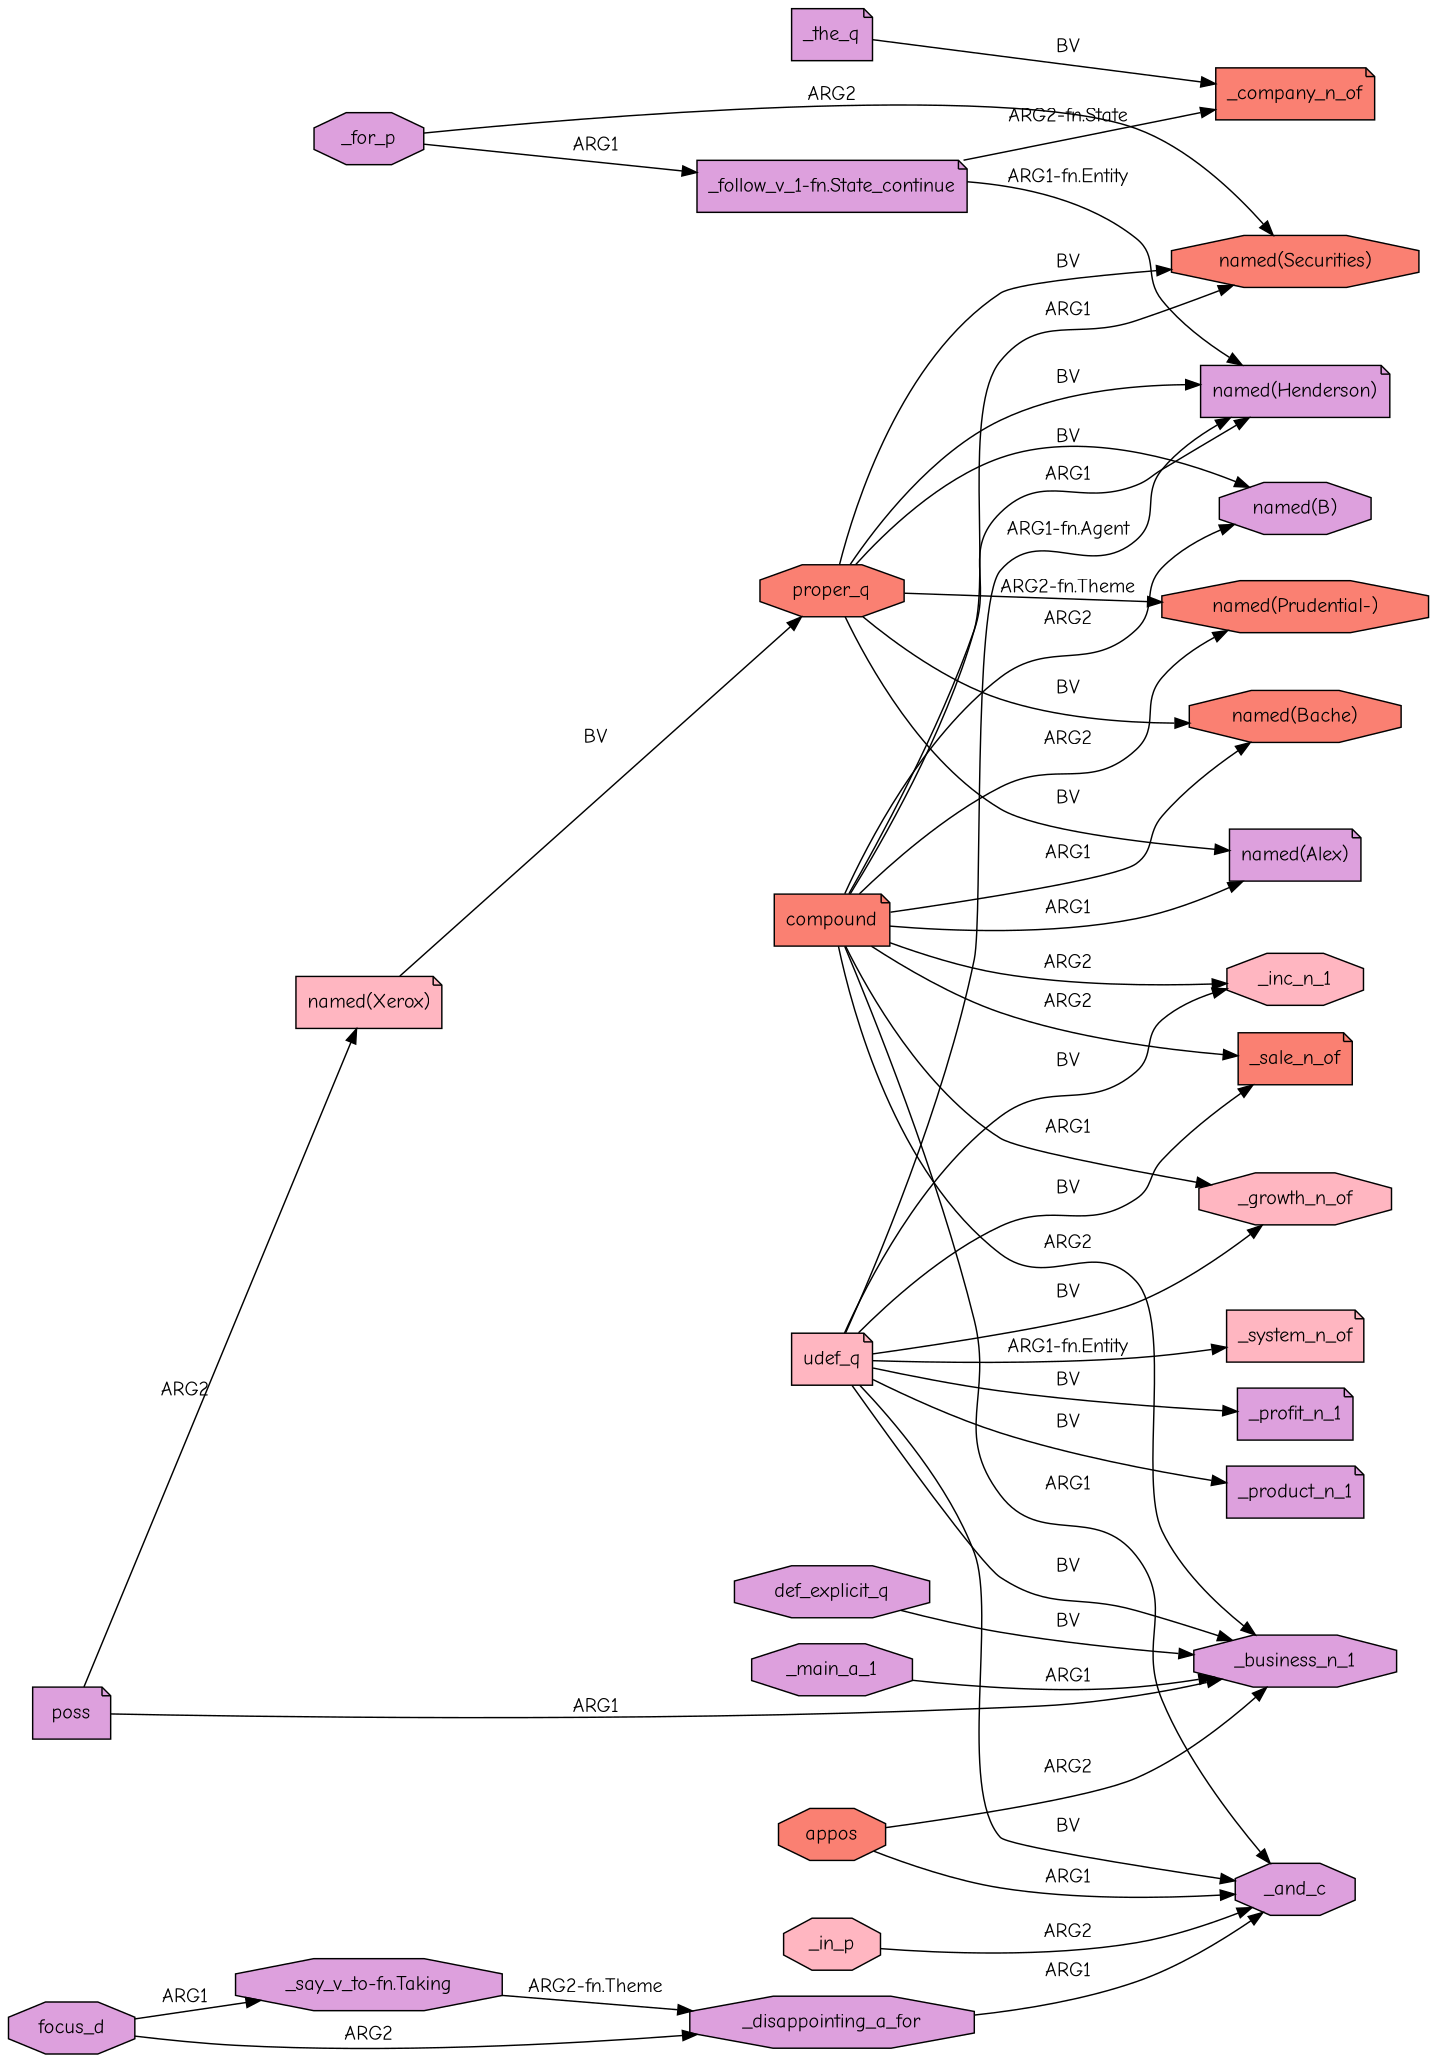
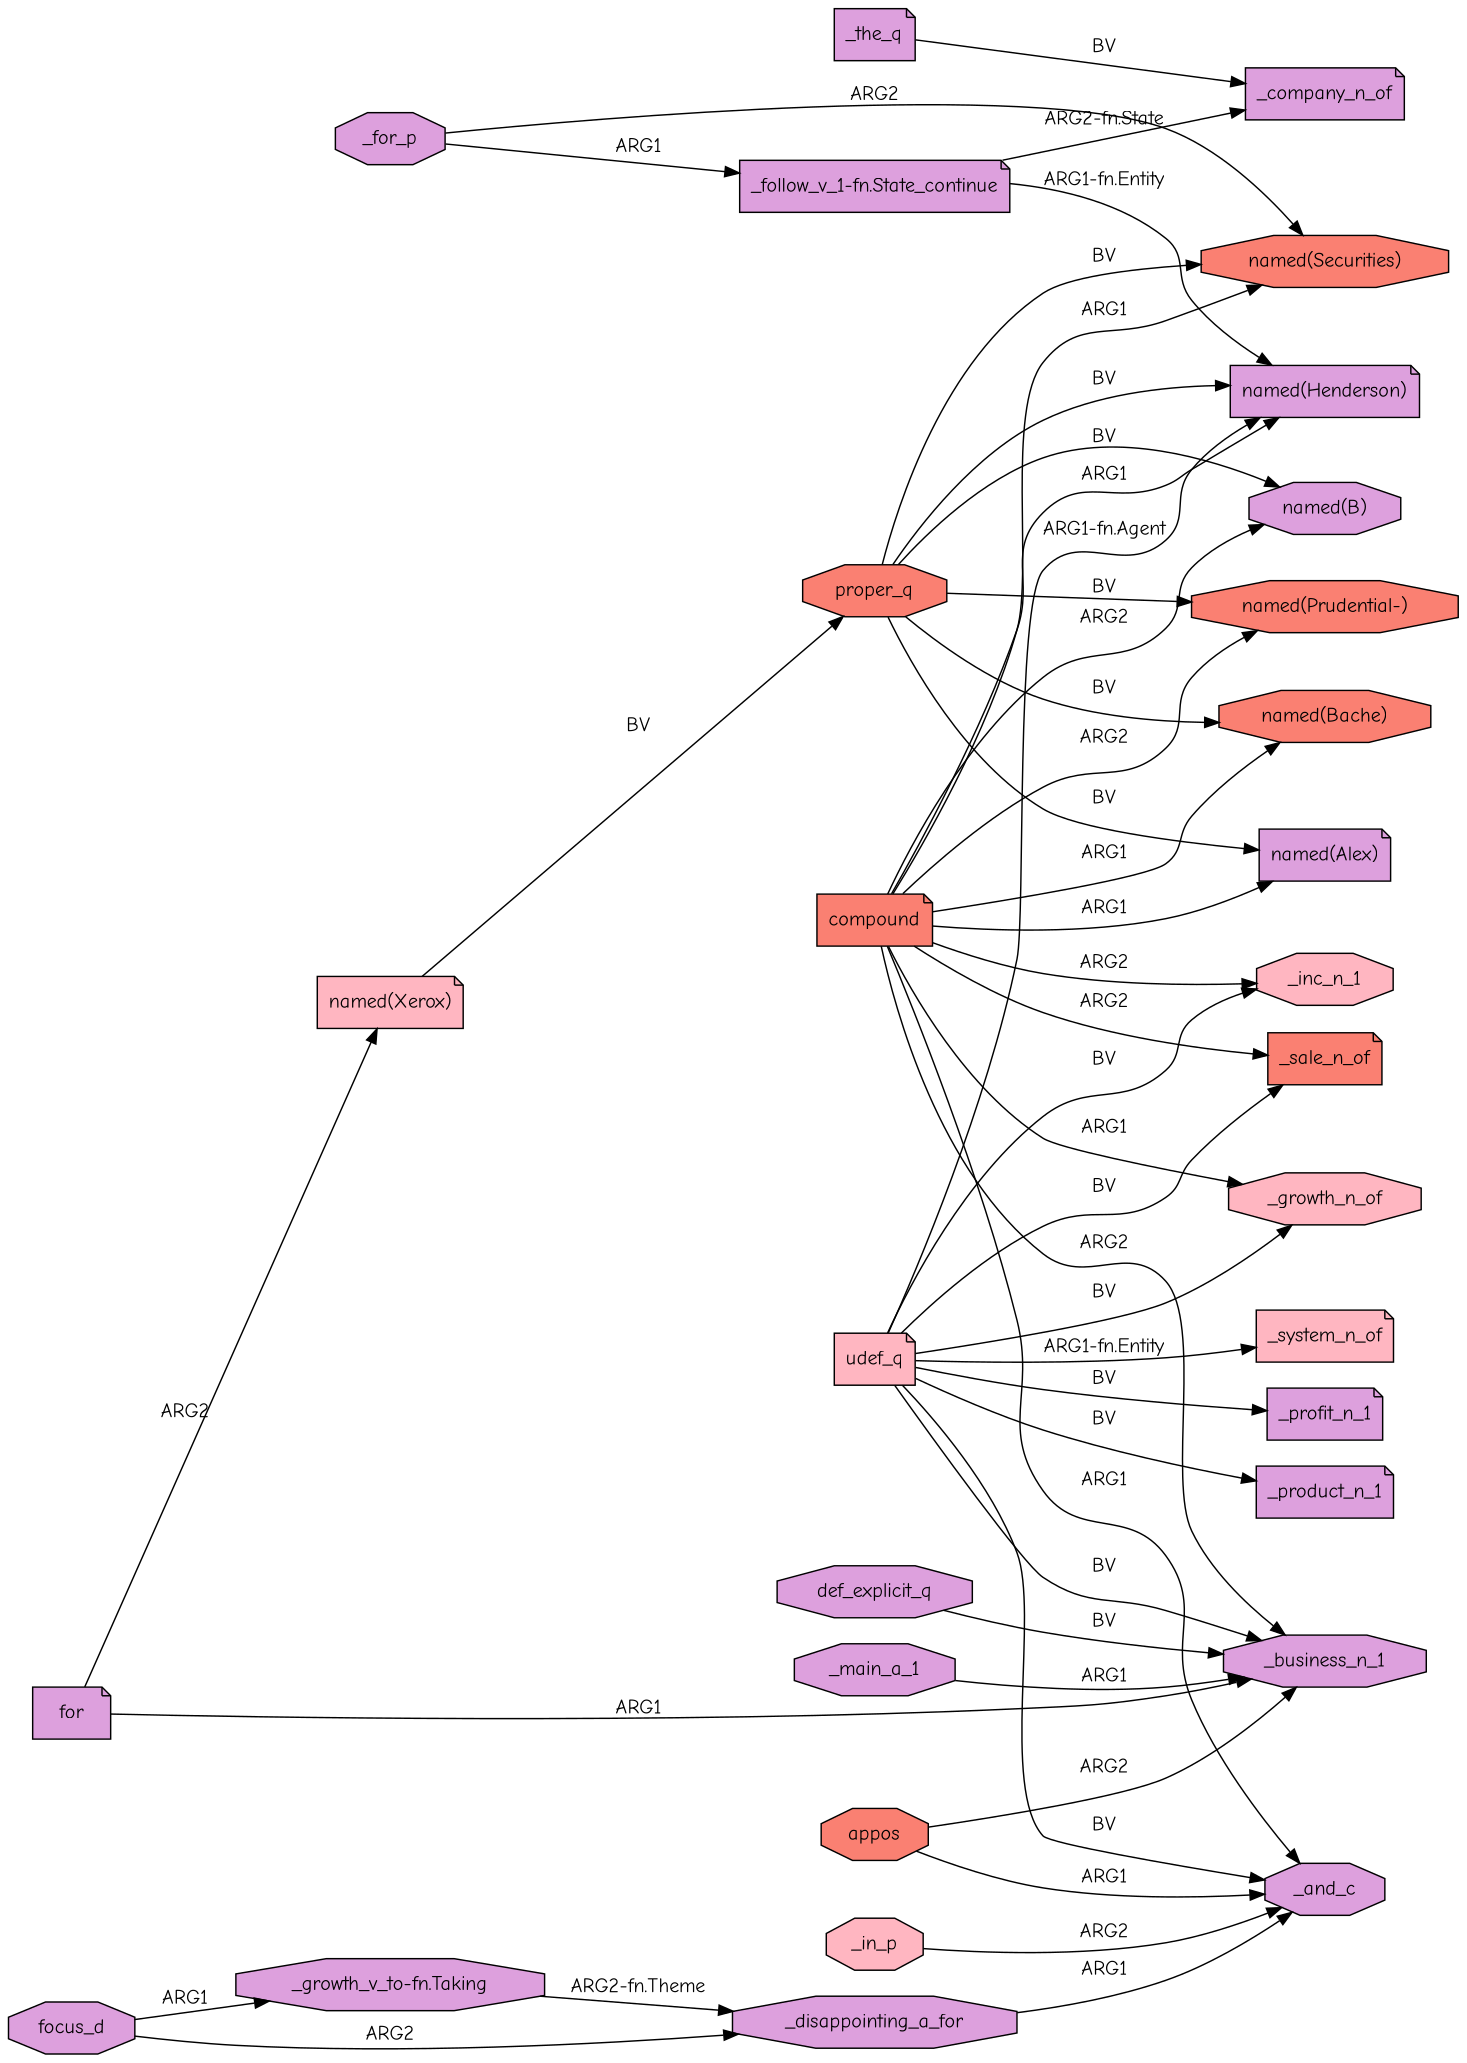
(1295, 94) -> (1325, 94)
(1068, 587) -> (1104, 587)
(72, 1713) -> (72, 1713)
(369, 1985) -> (390, 1985)
